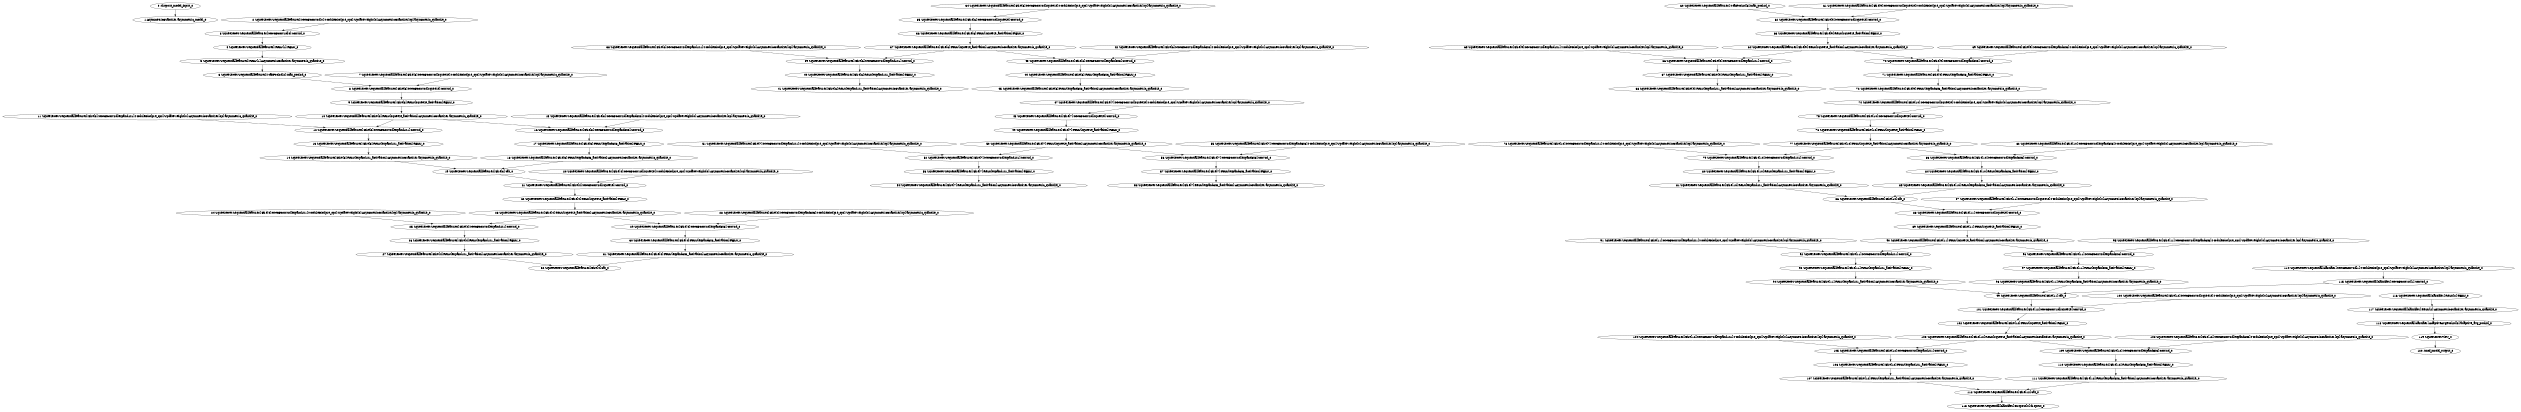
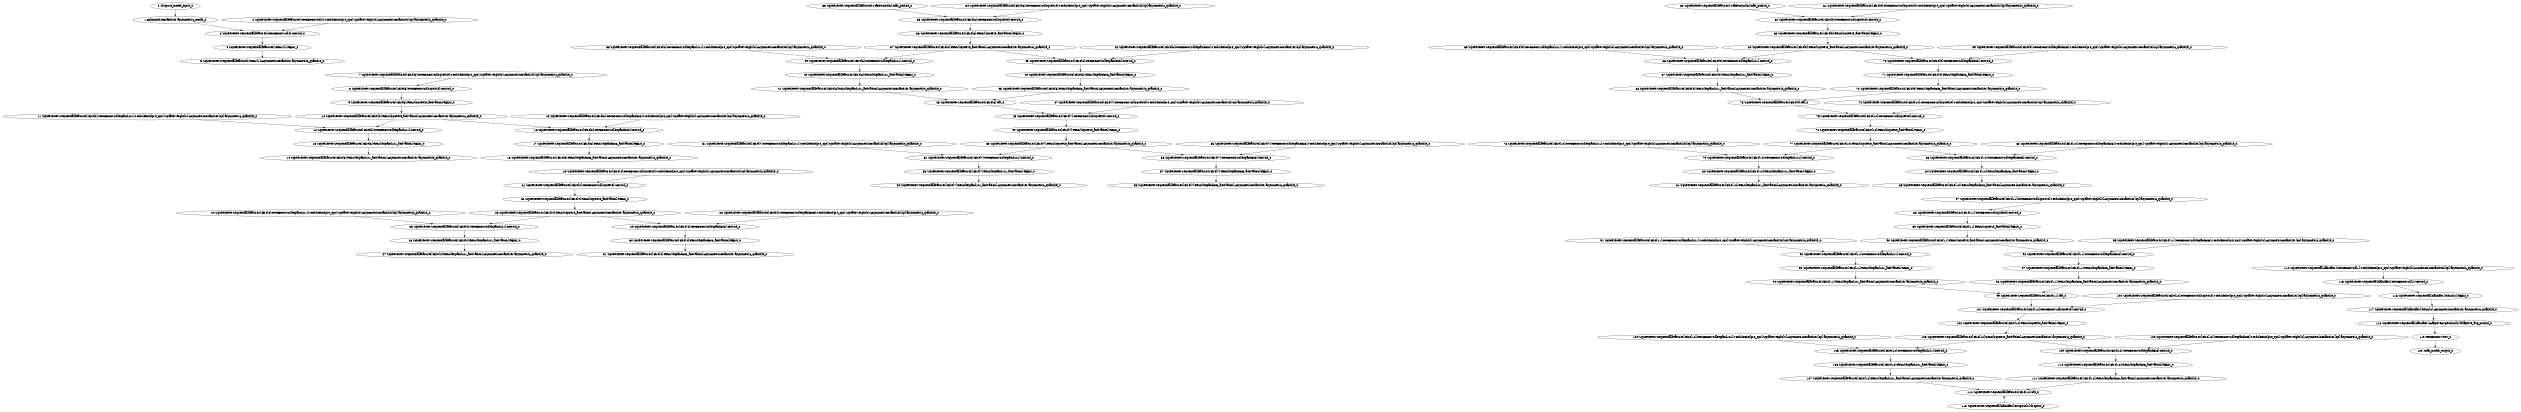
none -> (867, 6)
none -> (217, 27)
(262, 75) -> none
none -> (970, 103)
none -> (1774, 103)
(479, 172) -> none
(1870, 199) -> none
(575, 268) -> none
(2197, 288) -> (2406, 289)
(2435, 337) -> (2435, 337)
(2435, 351) -> (2435, 351)
(2002, 398) -> (2004, 400)
